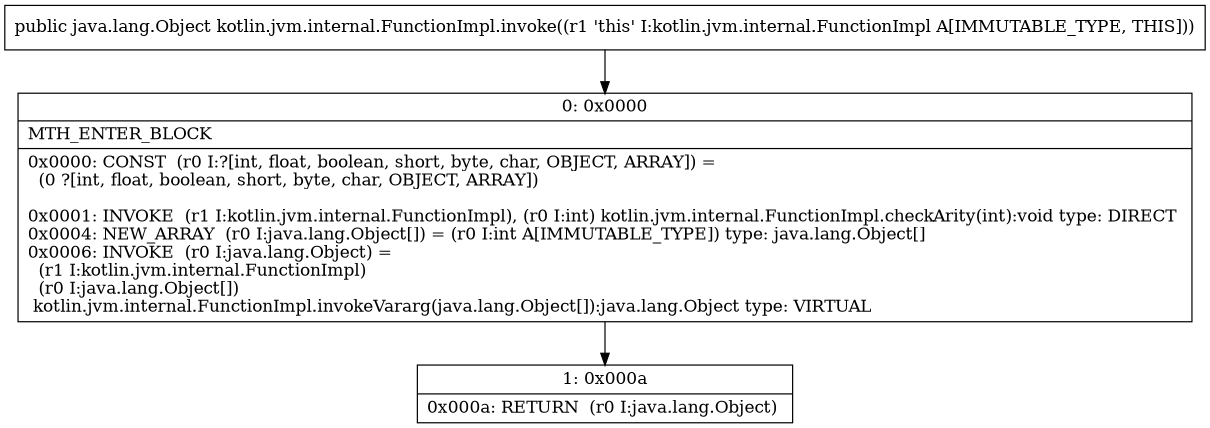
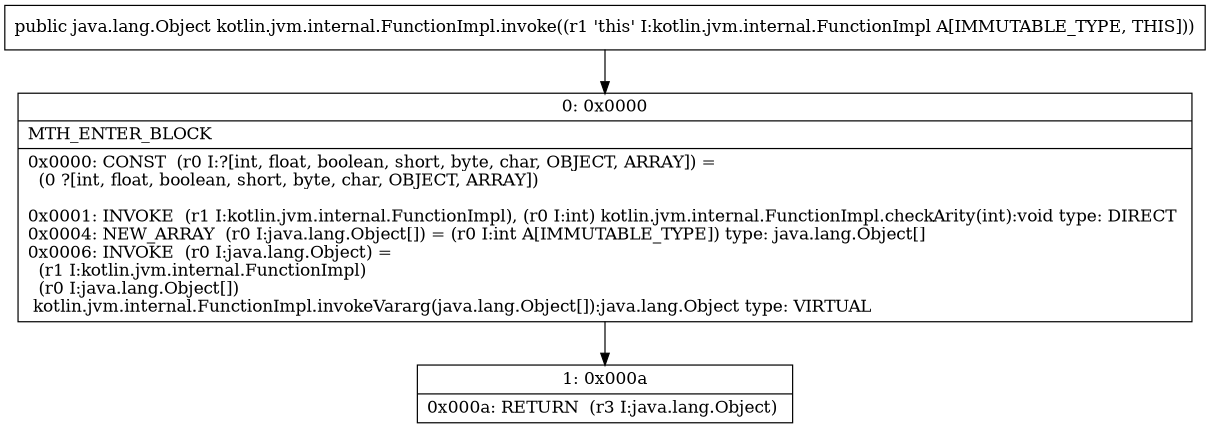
(605, 408) -> (605, 408)
